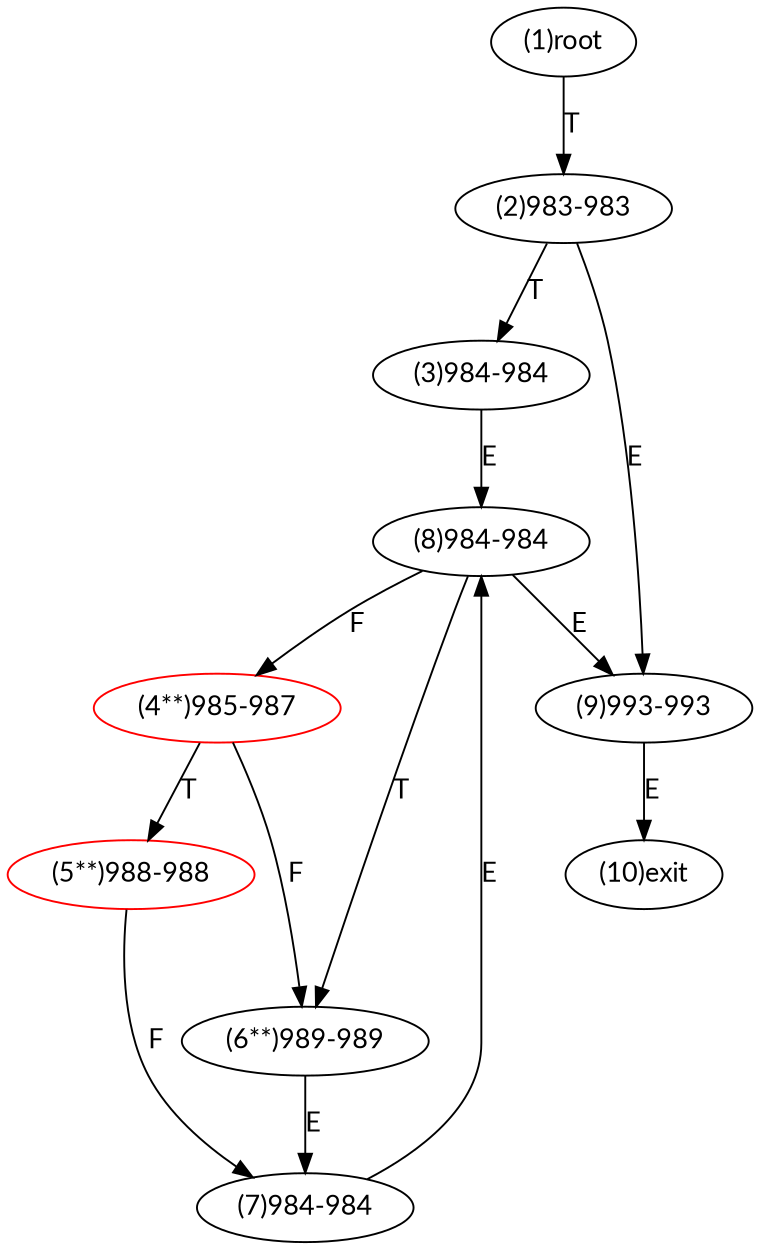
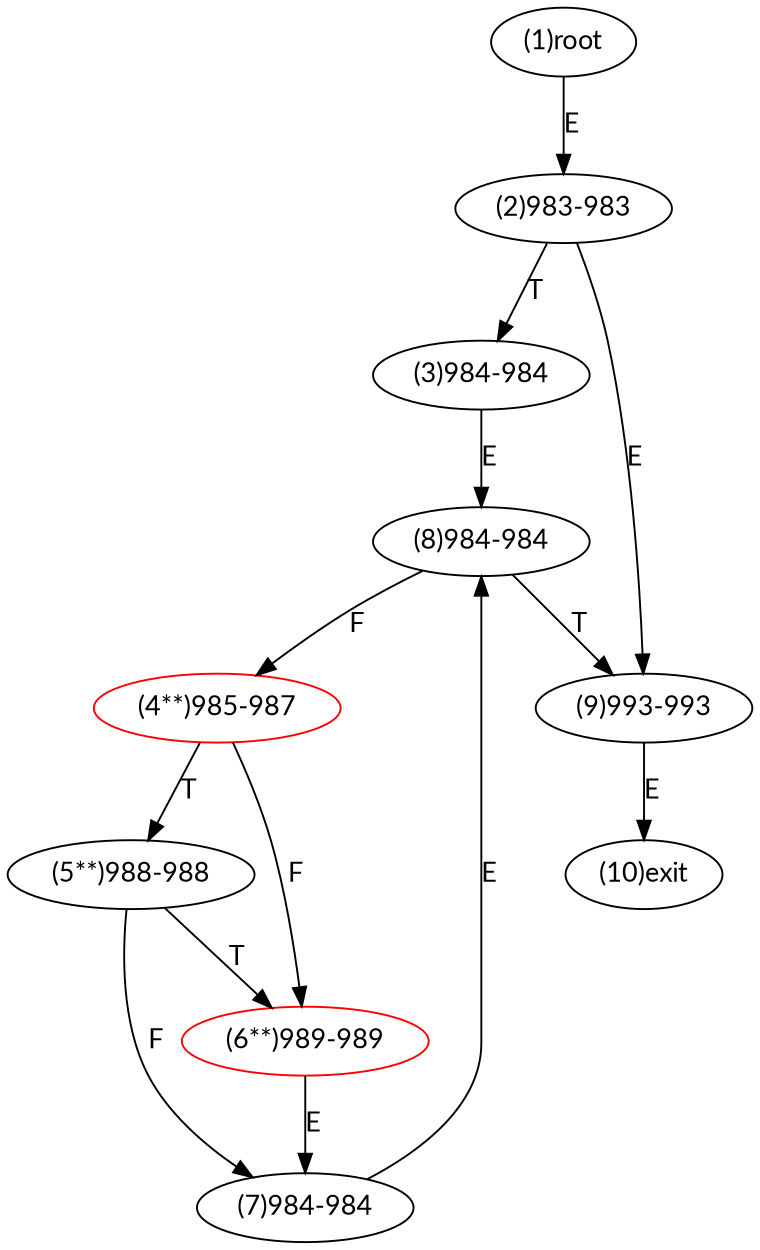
(572, 125) -> (572, 125)
(580, 625) -> (580, 625)
(393, 782) -> (211, 951)
(131, 875) -> (131, 875)
(305, 1041) -> (305, 1041)
